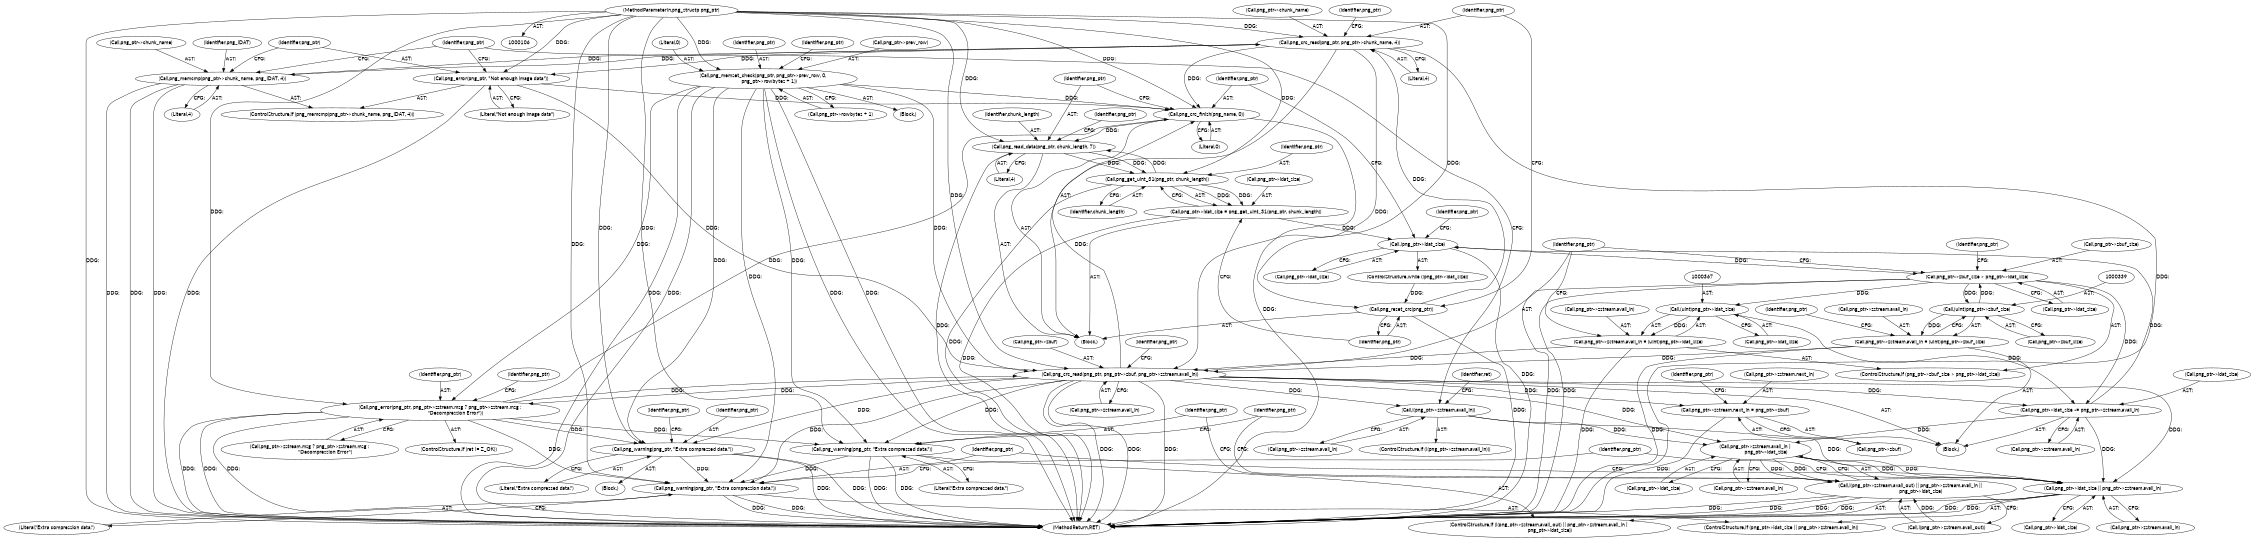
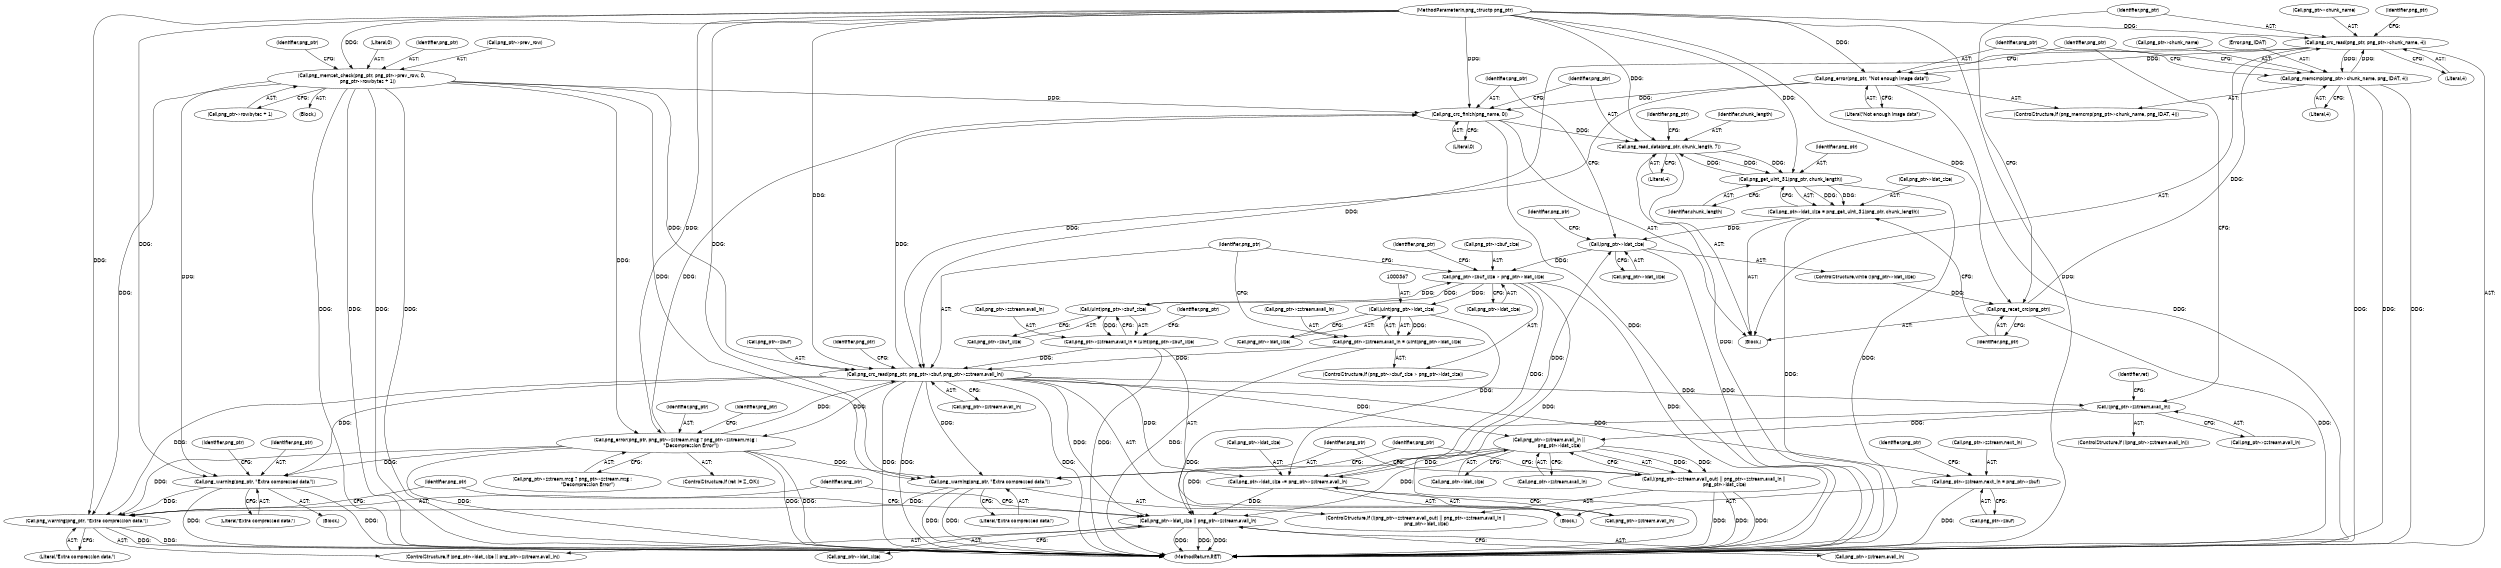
(227, 43) -> (2248, 43)
(519, 43) -> none
(1207, 58) -> none
(2116, 277) -> none
(2164, 277) -> (2491, 293)
(1914, 428) -> (1419, 461)
(1947, 528) -> none
